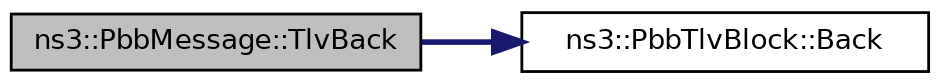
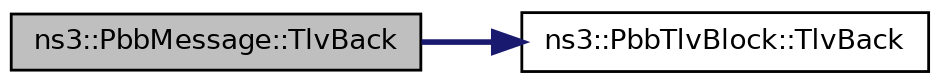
(725, 42) -> (725, 42)
